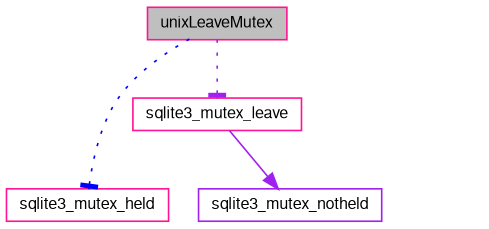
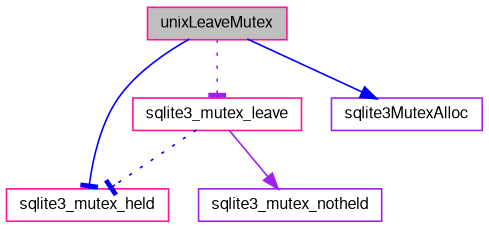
(120, 96) -> (120, 96)
none -> (407, 114)
none -> (156, 157)
